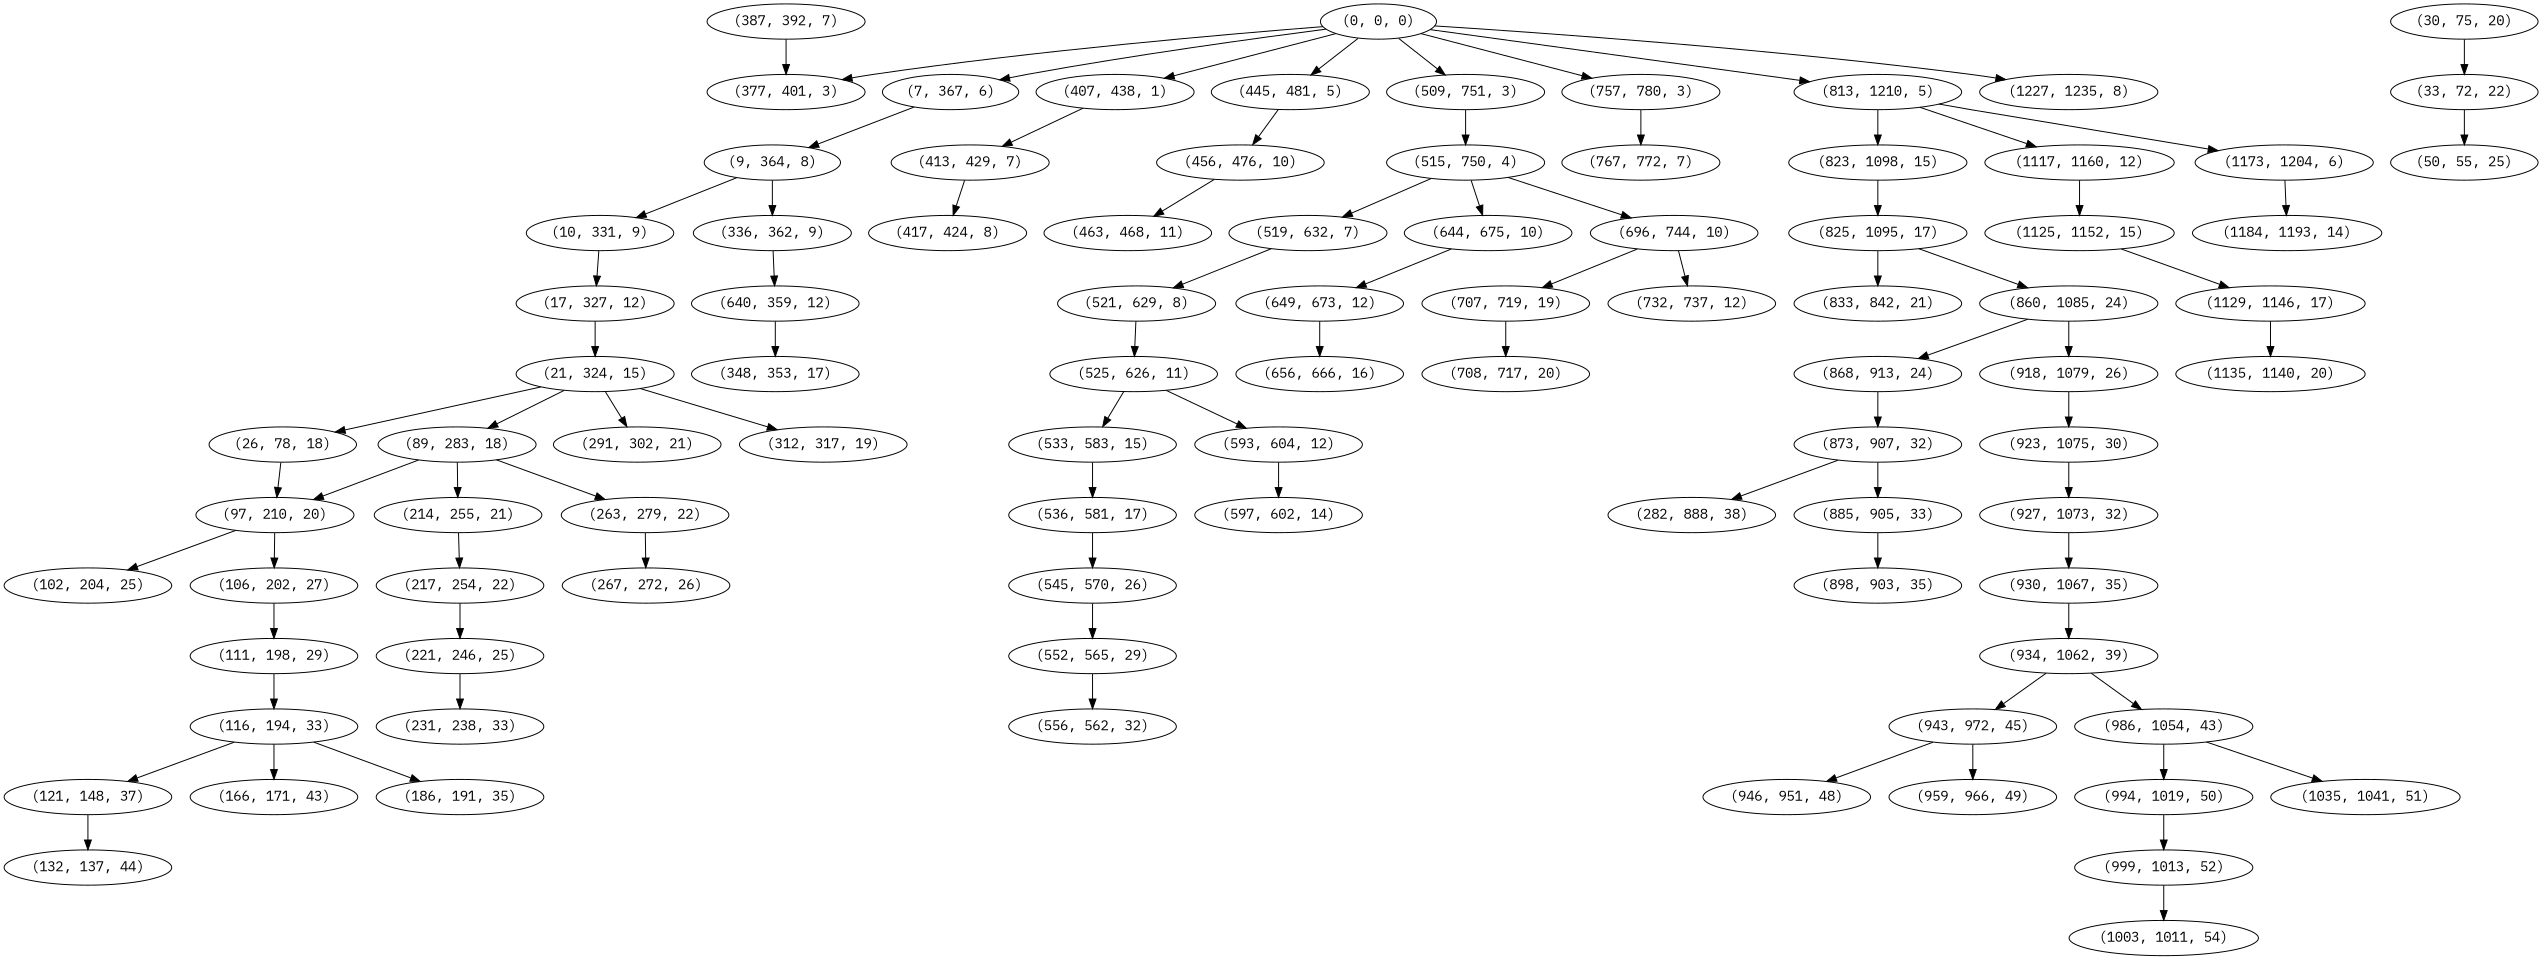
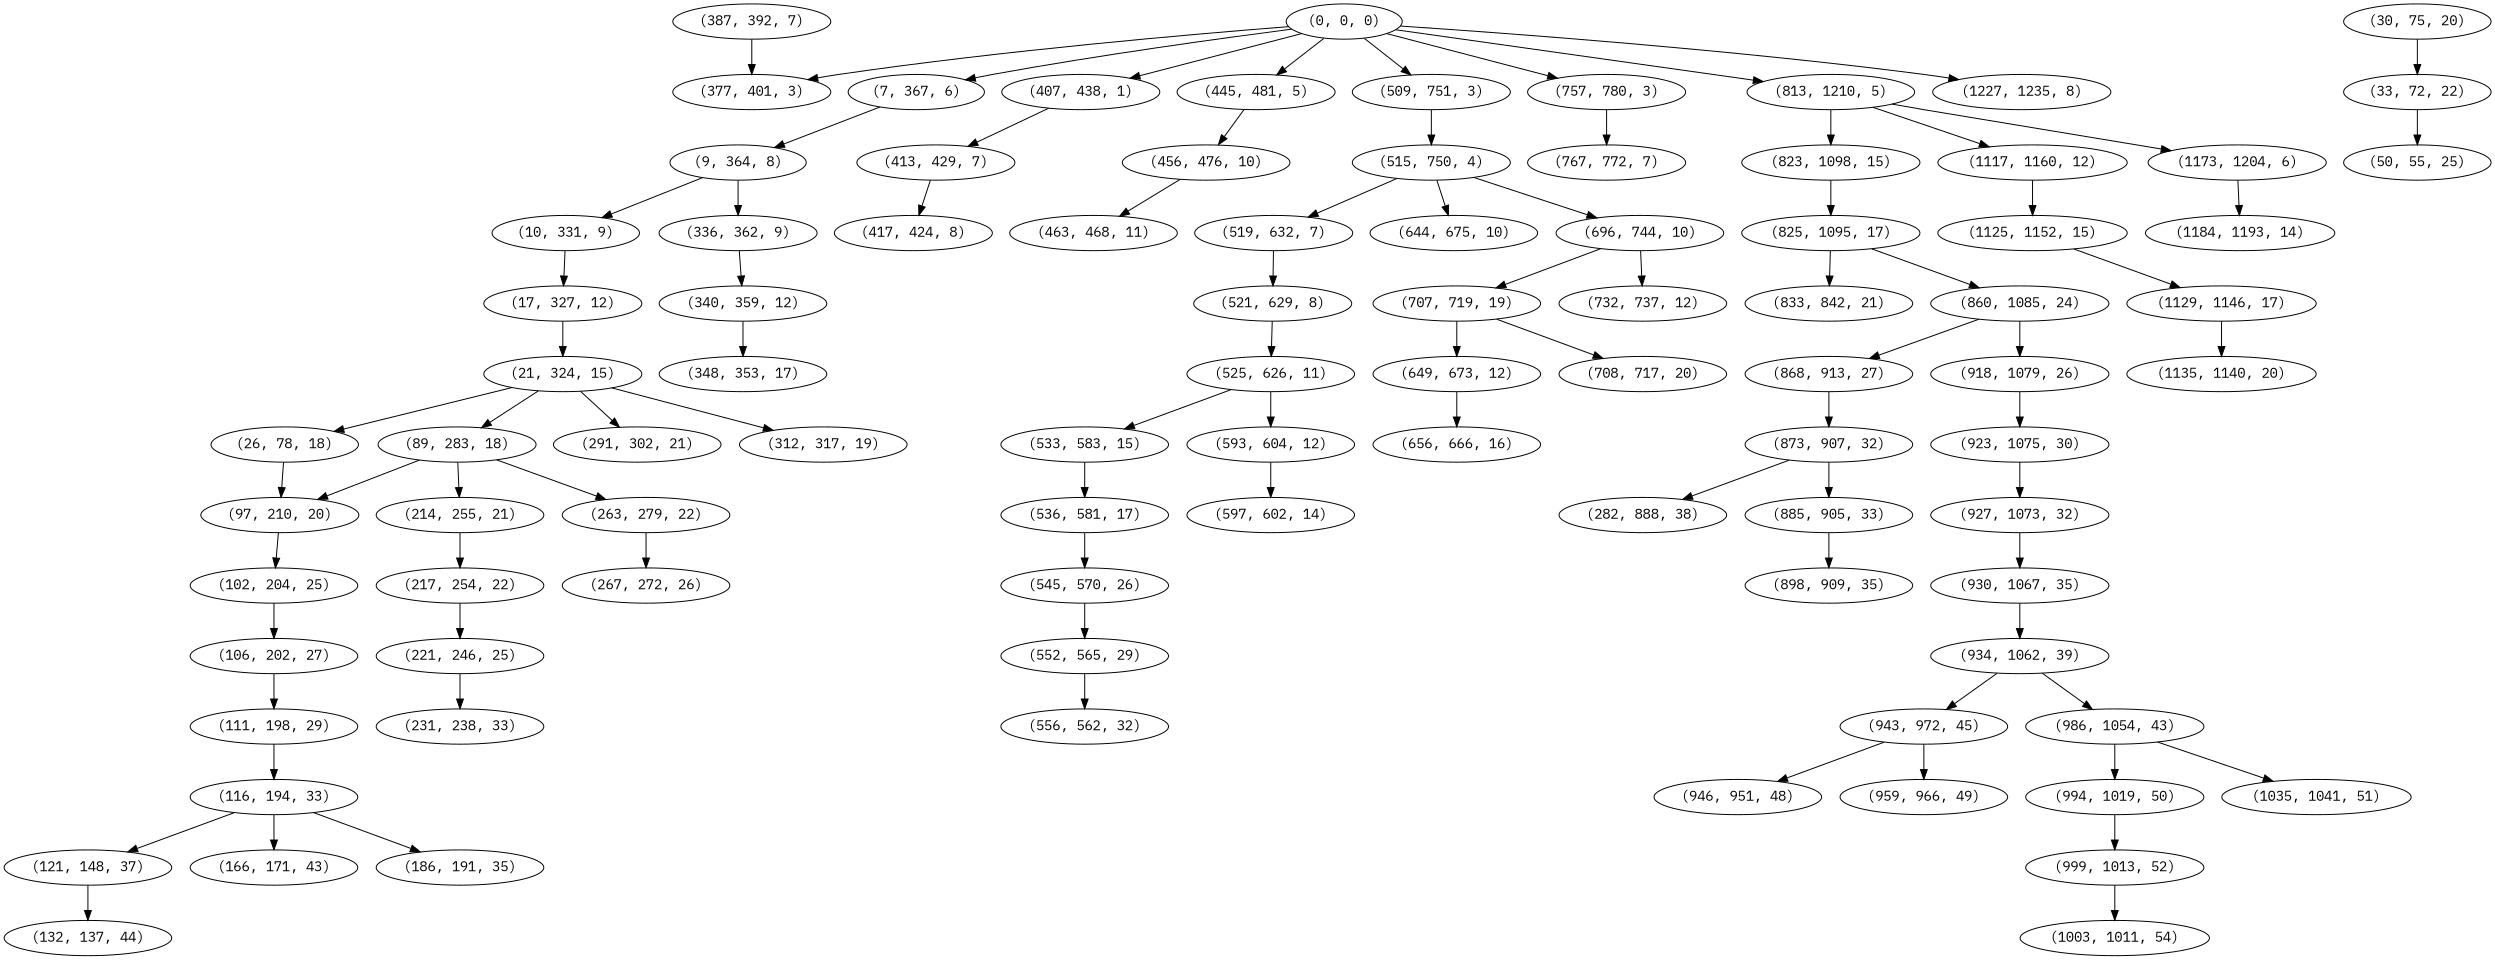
(1408, 266) -> (1457, 334)
(775, 304) -> (743, 304)
(1878, 374) -> (1829, 374)
(275, 545) -> (274, 616)
(1878, 586) -> (1829, 586)
